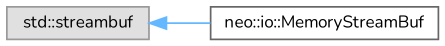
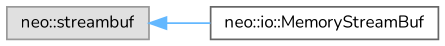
(78, 23) -> (78, 23)
